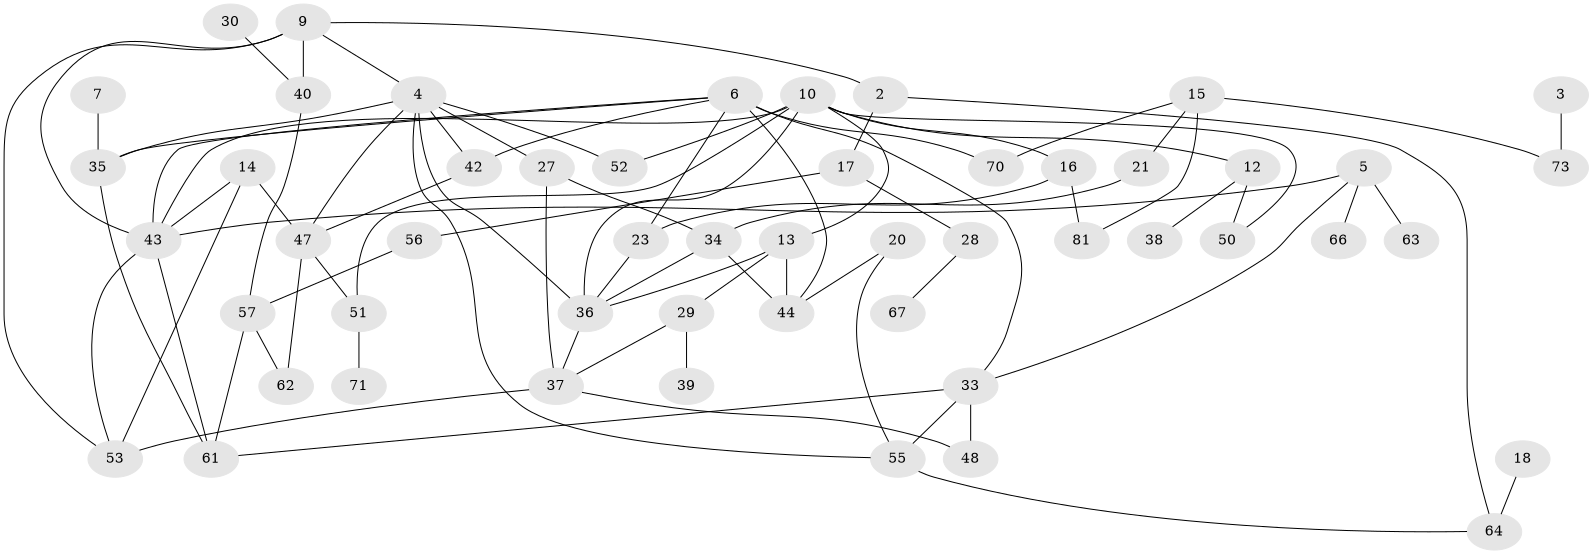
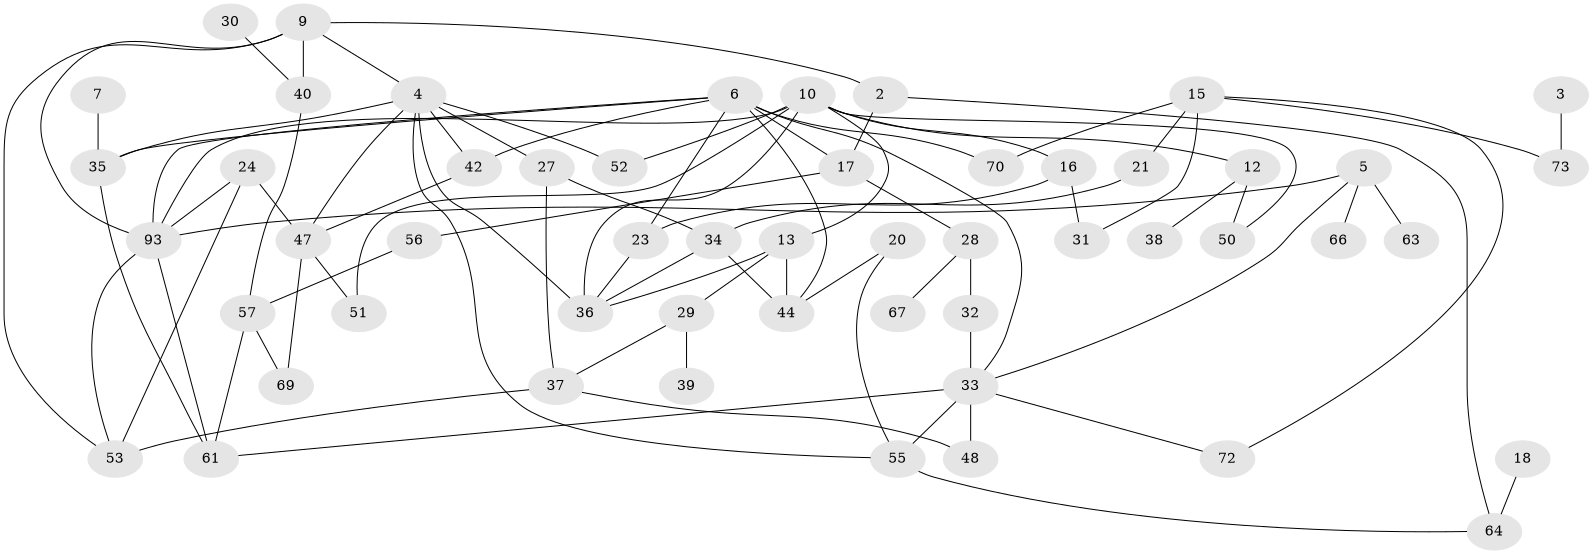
none -> (793, 133)
(248, 168) -> (248, 168)
(154, 241) -> (154, 241)
(1082, 241) -> (1082, 241)
none -> (971, 313)
(571, 350) -> none
(286, 386) -> (286, 386)
(359, 386) -> none
none -> (1227, 459)
